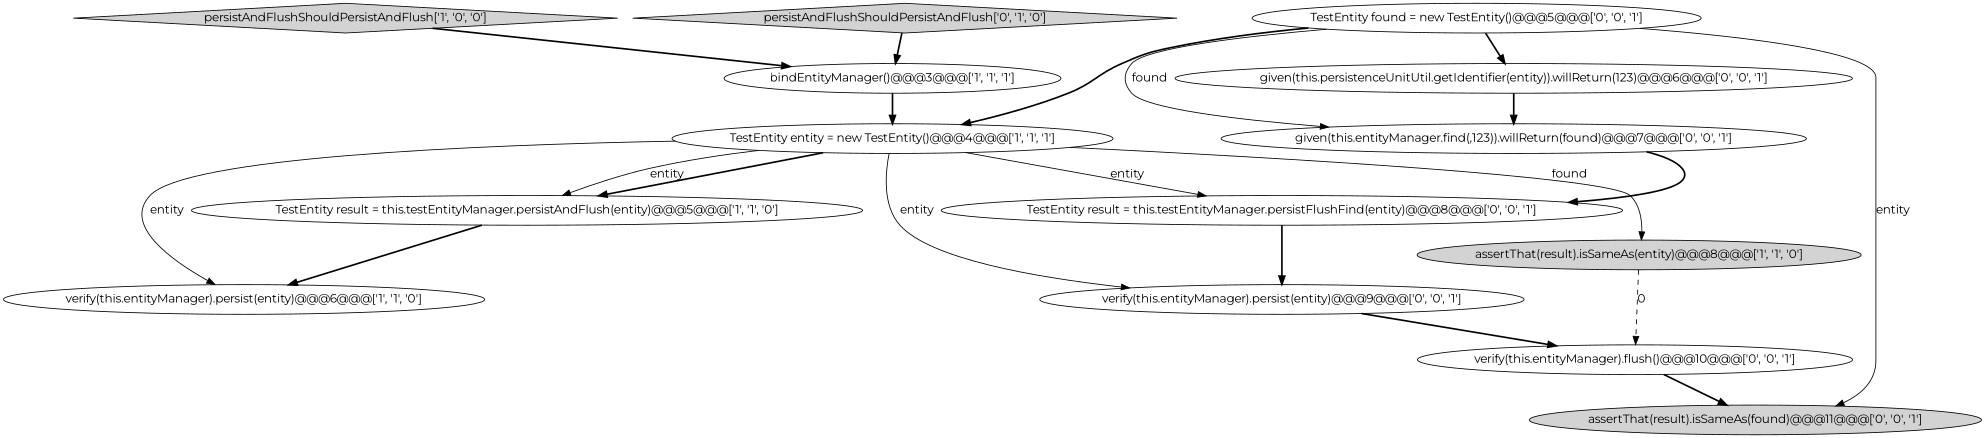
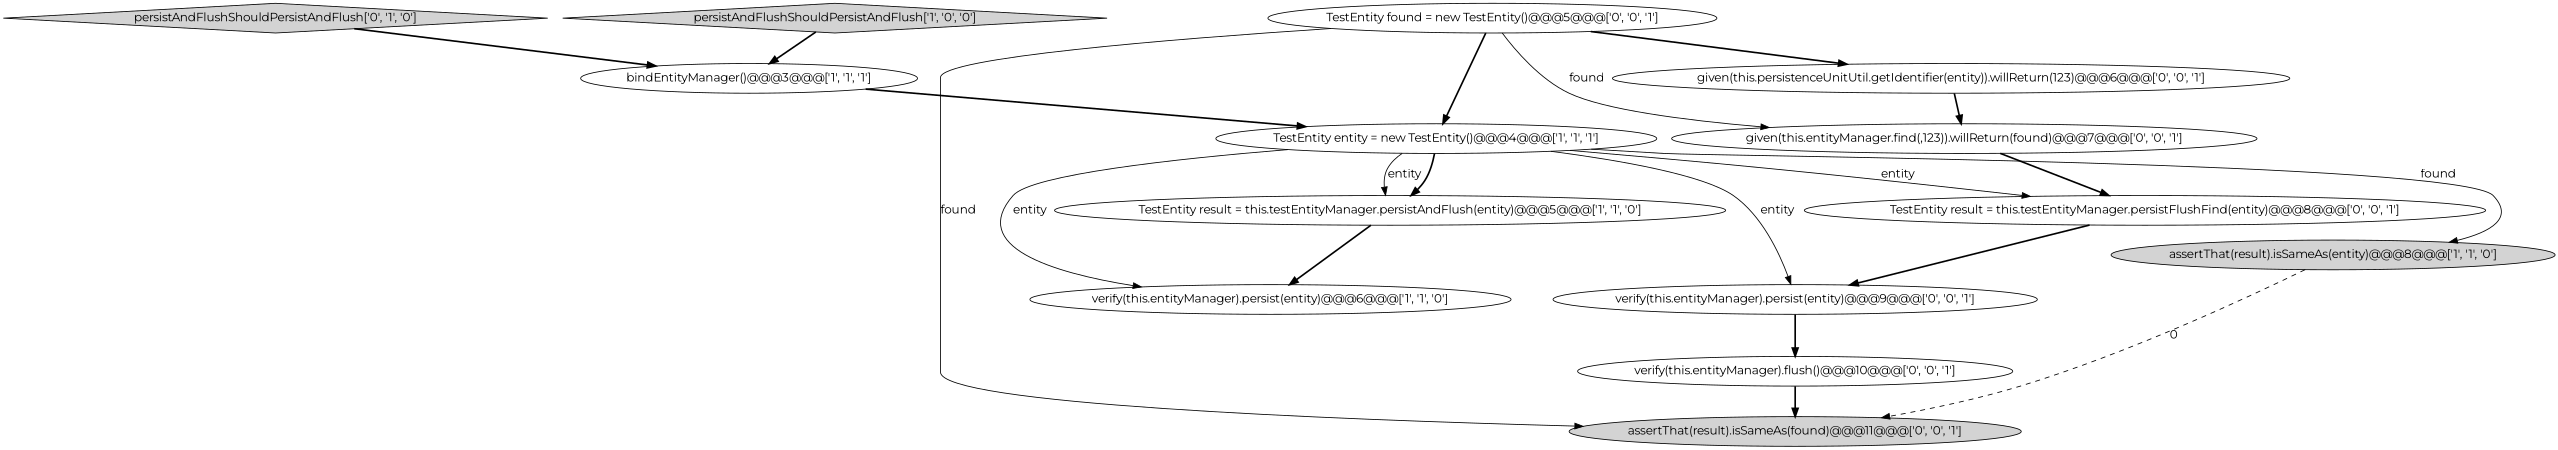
(1893, 210) -> (958, 210)
(1637, 303) -> (2102, 358)
